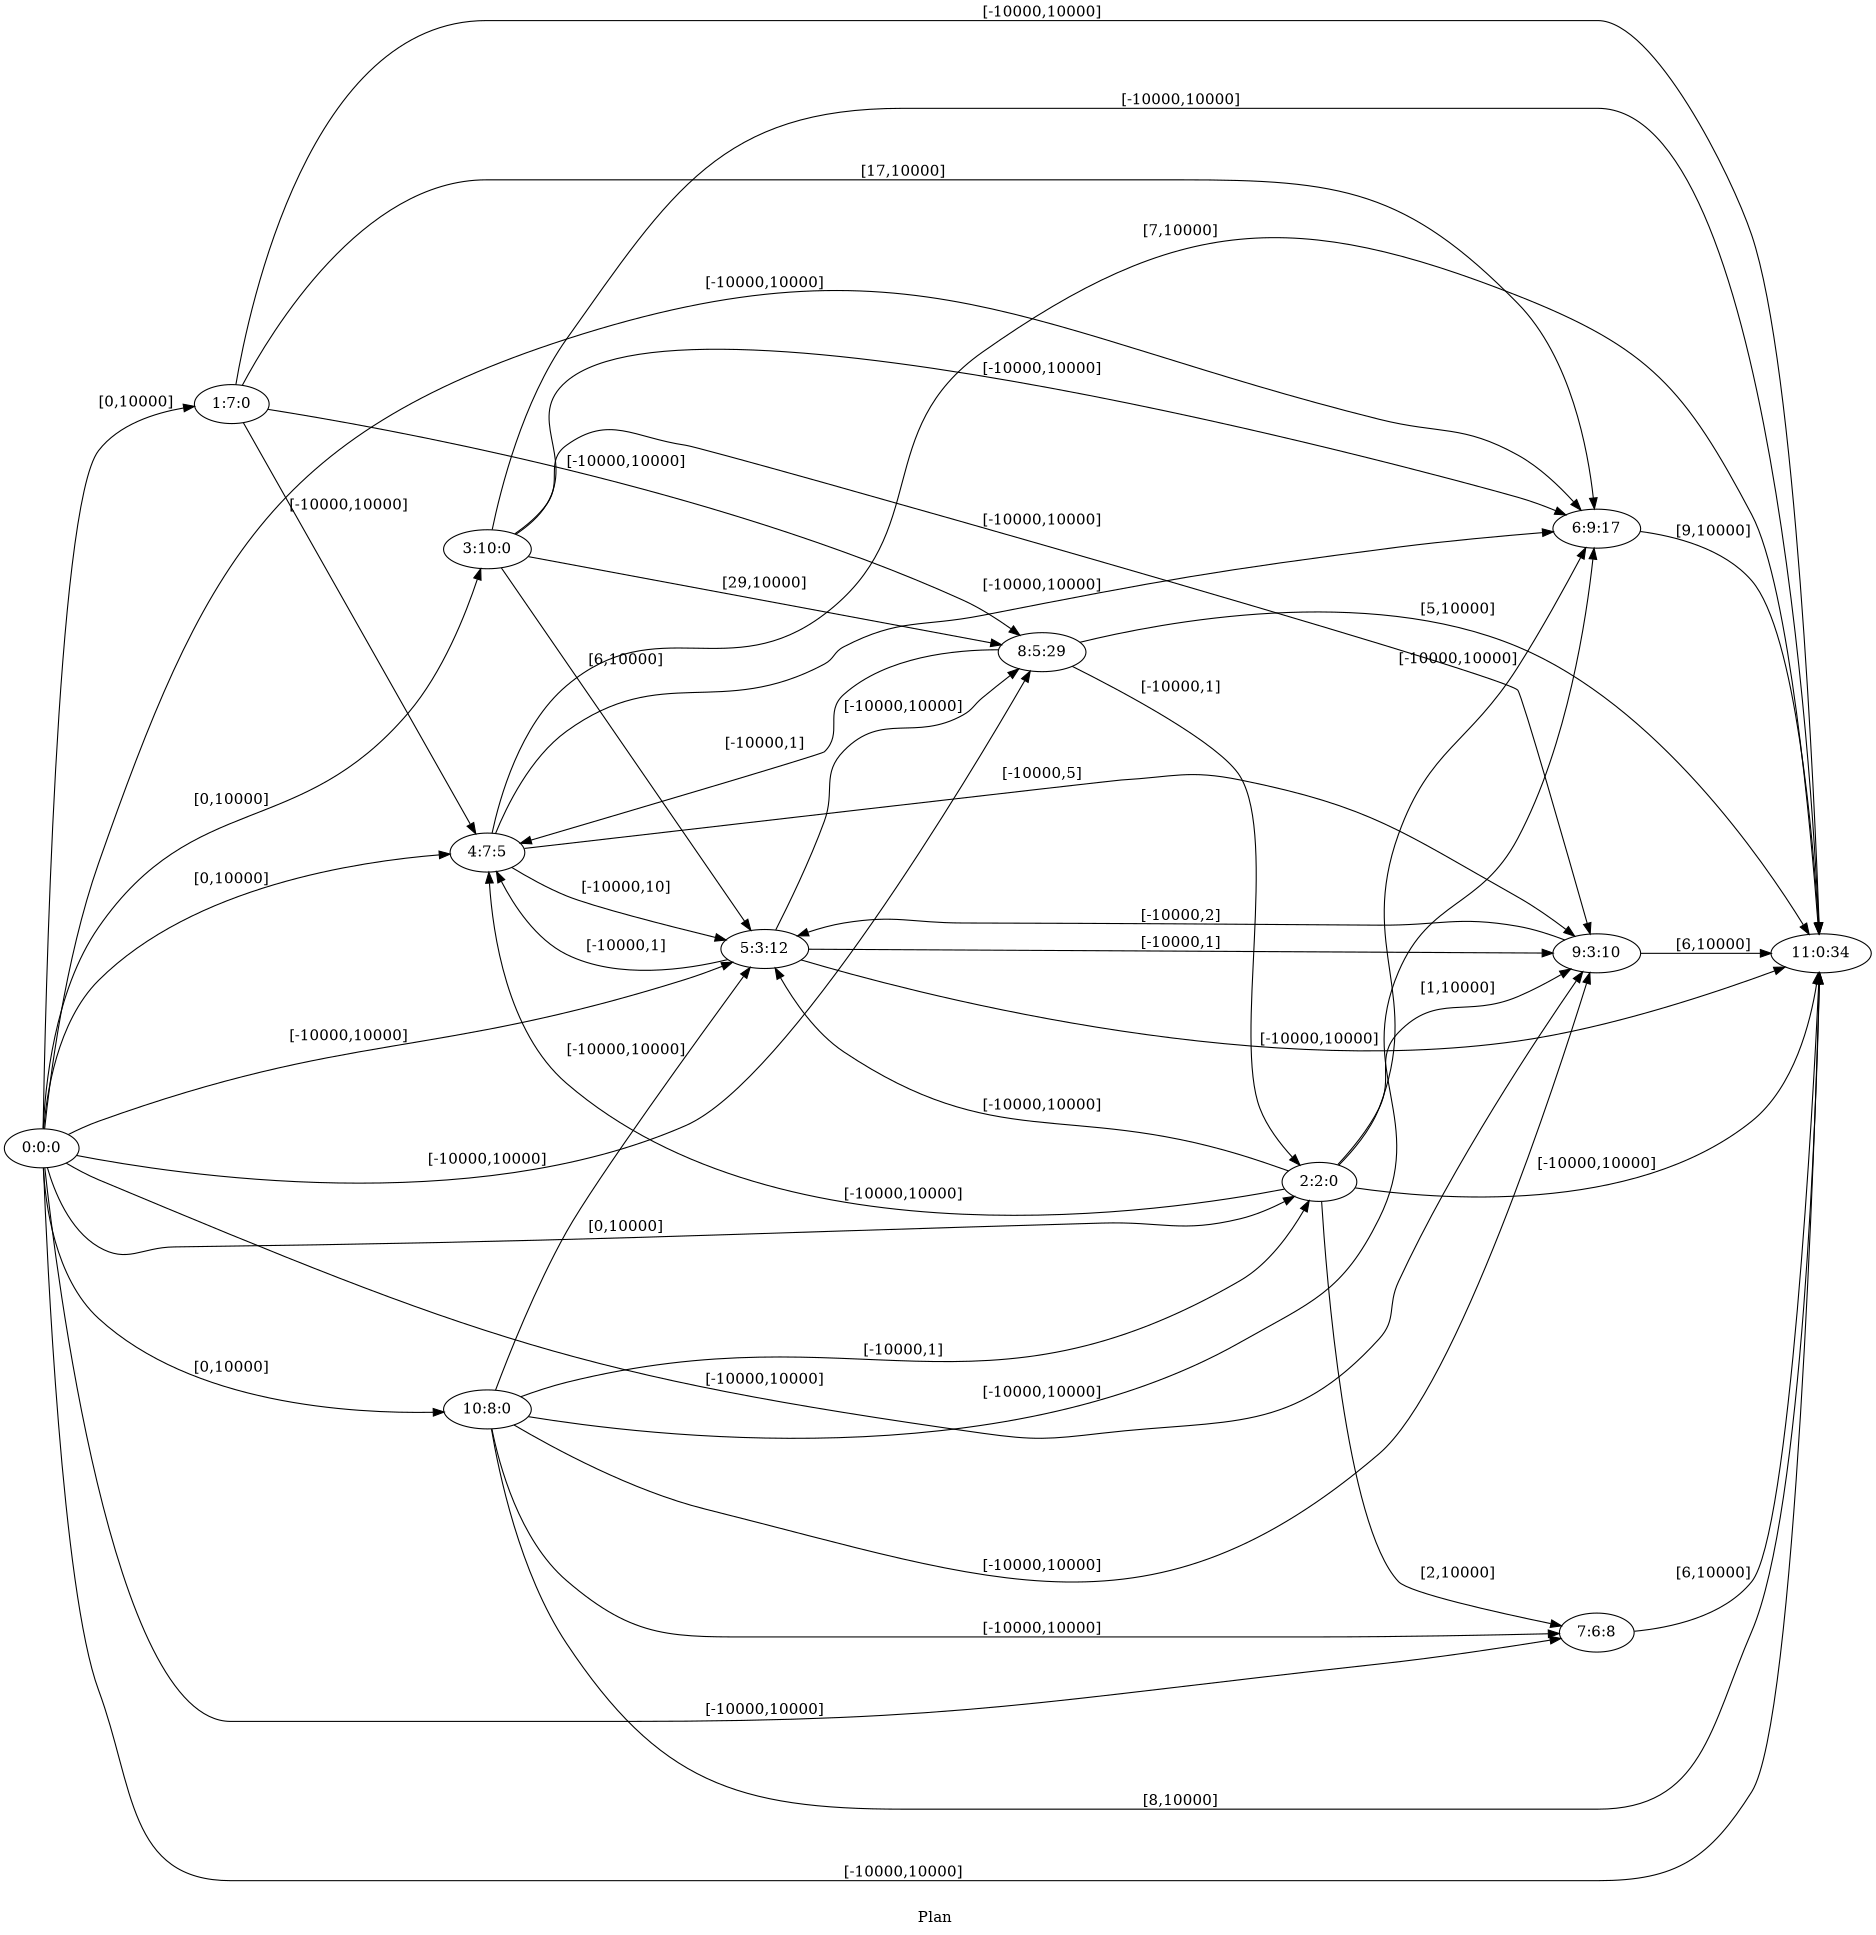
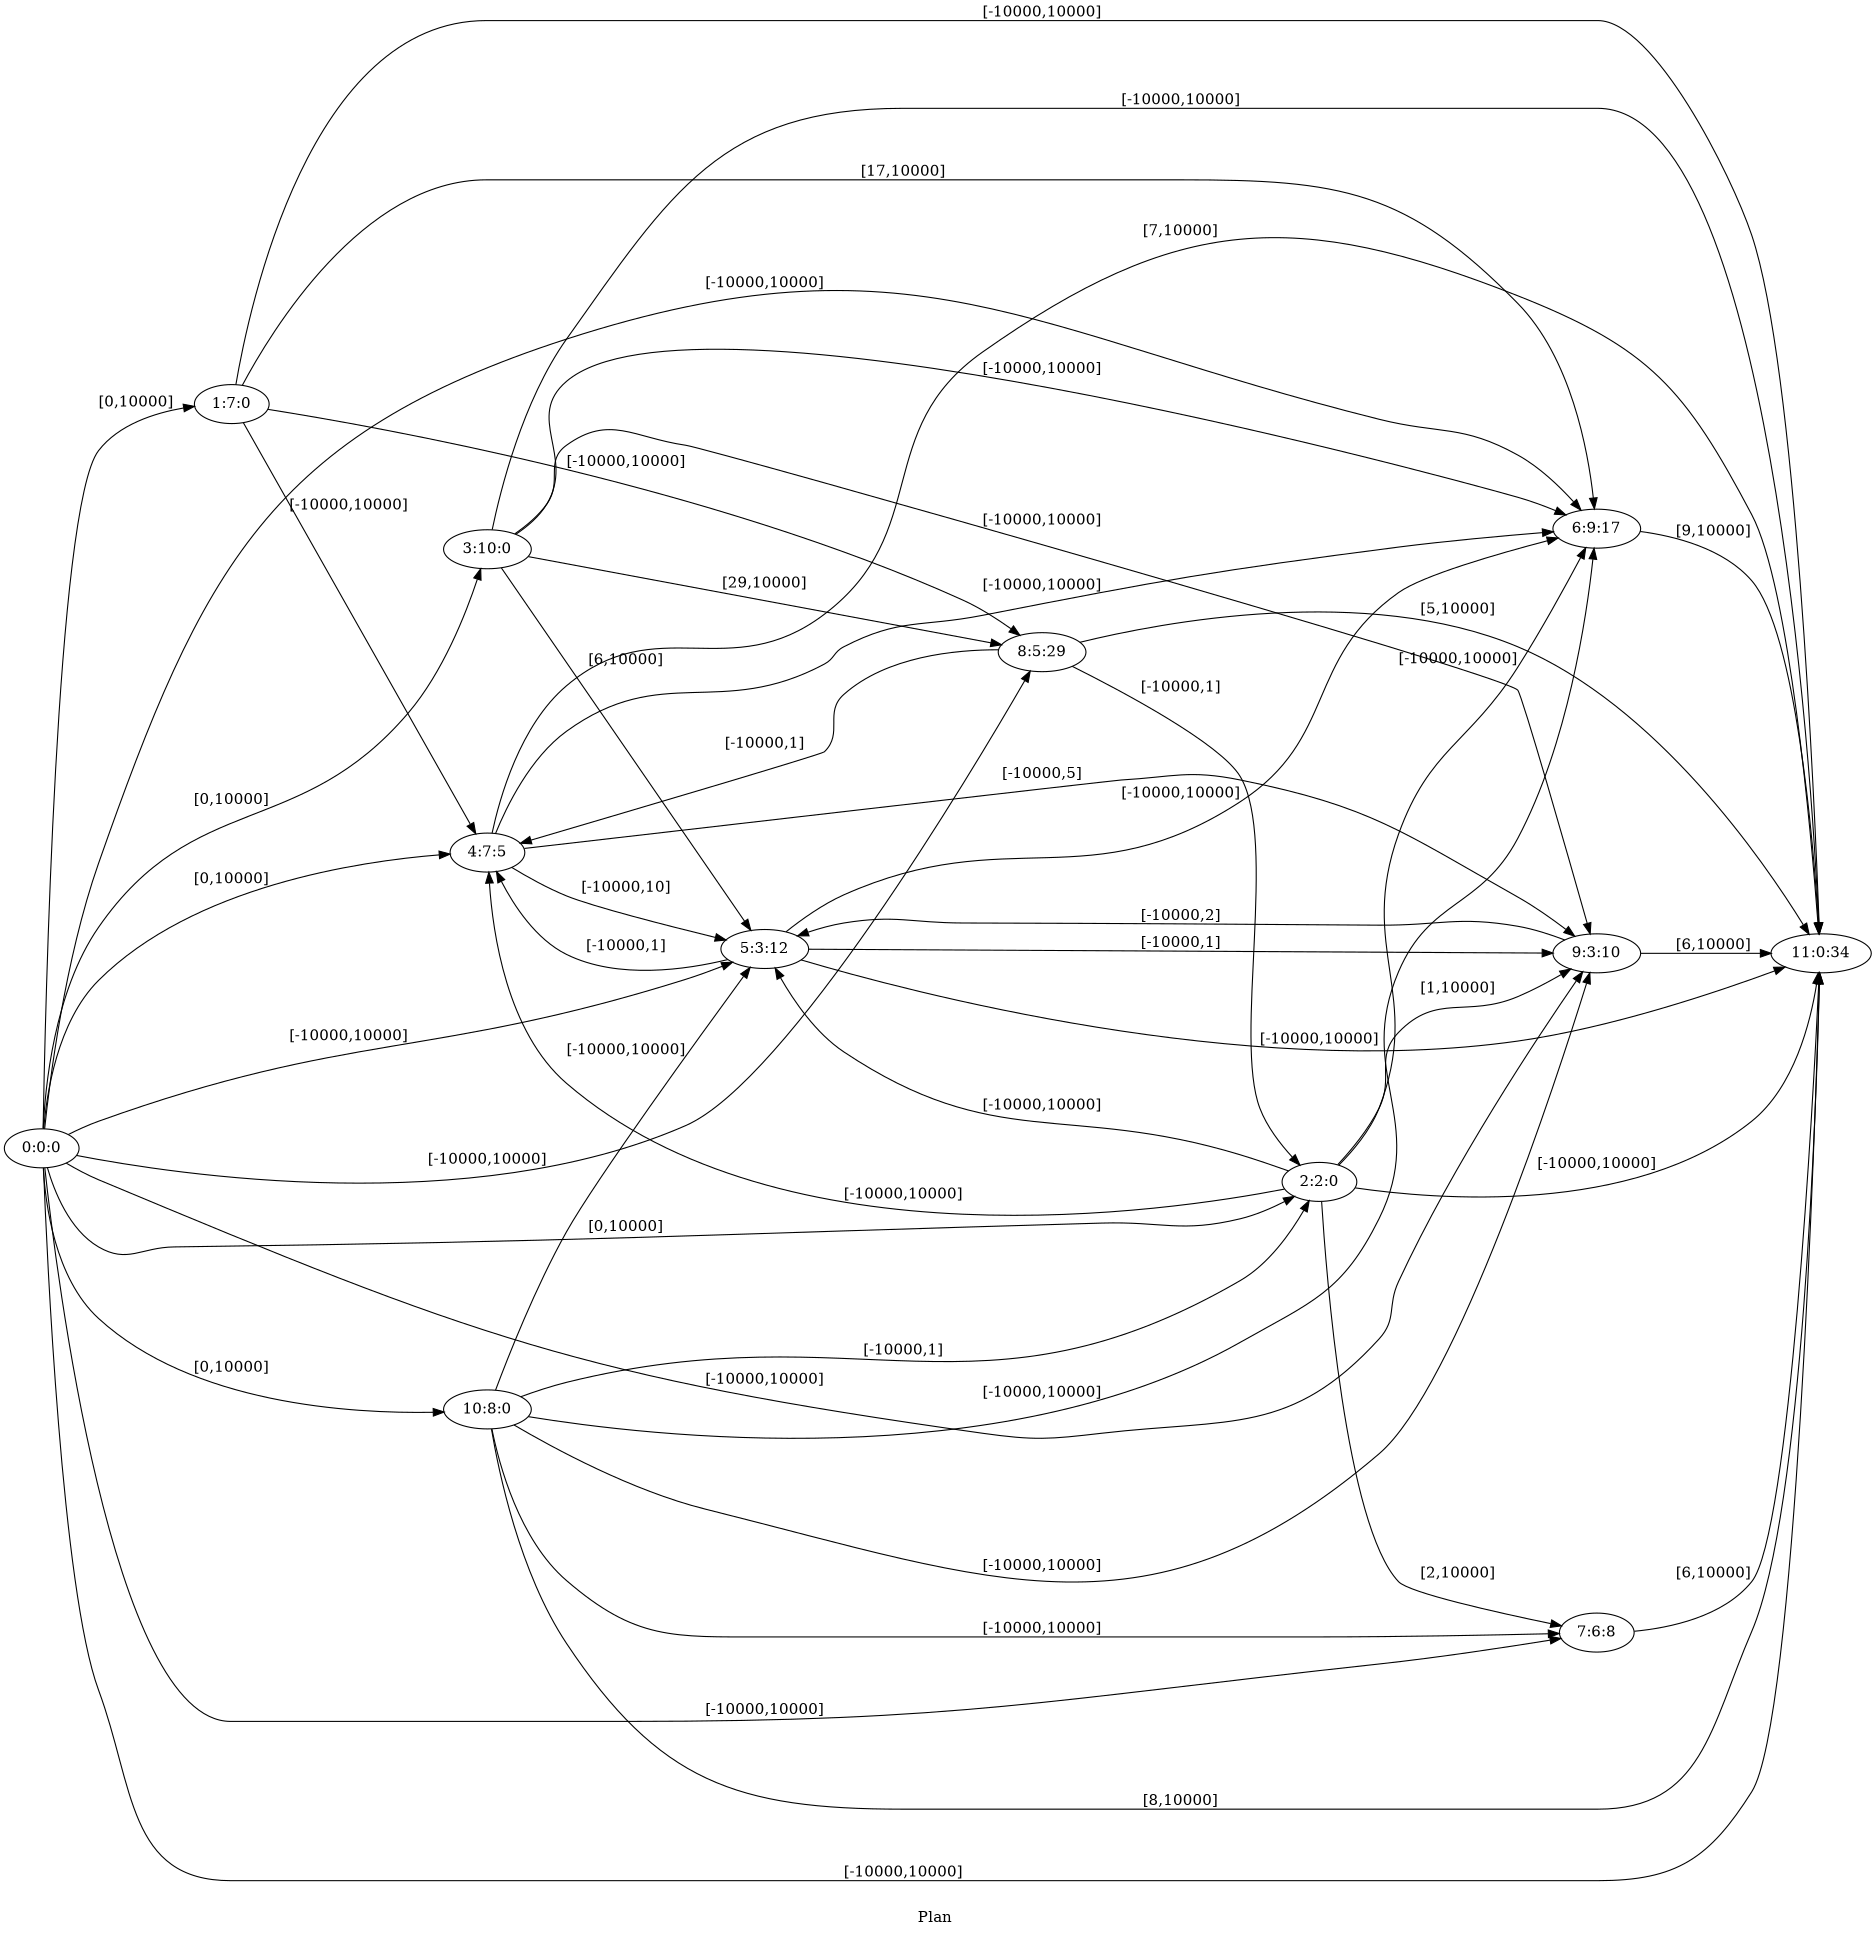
(842, 753) -> (1215, 815)
